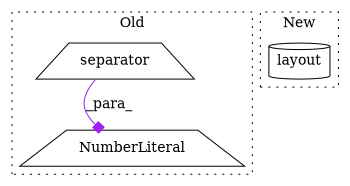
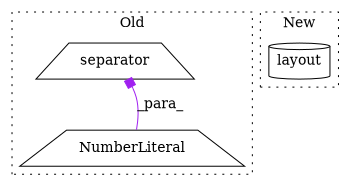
(84, 101) -> (138, 109)
